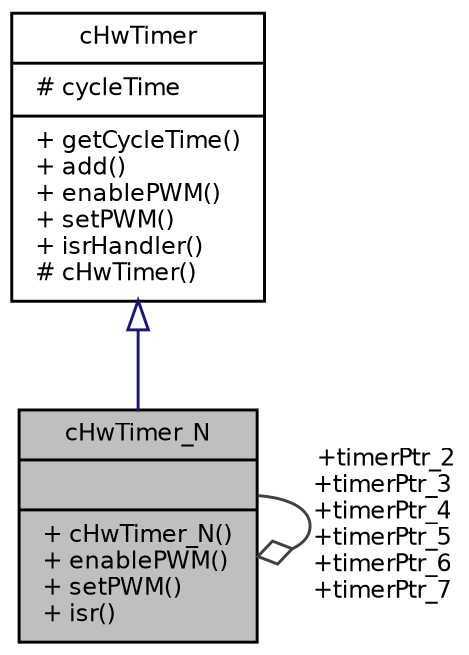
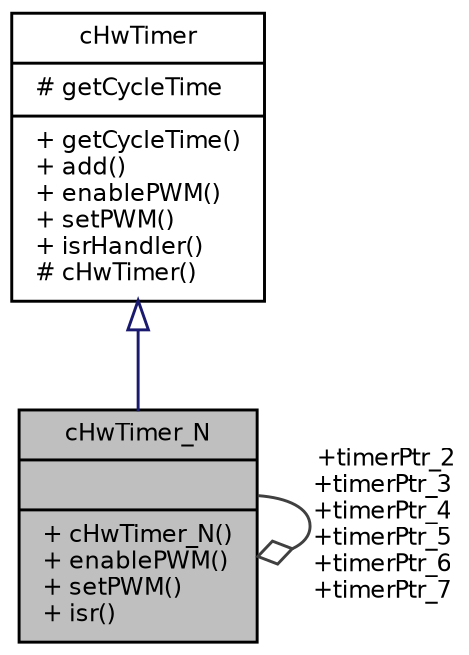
(109, 88) -> (129, 88)
